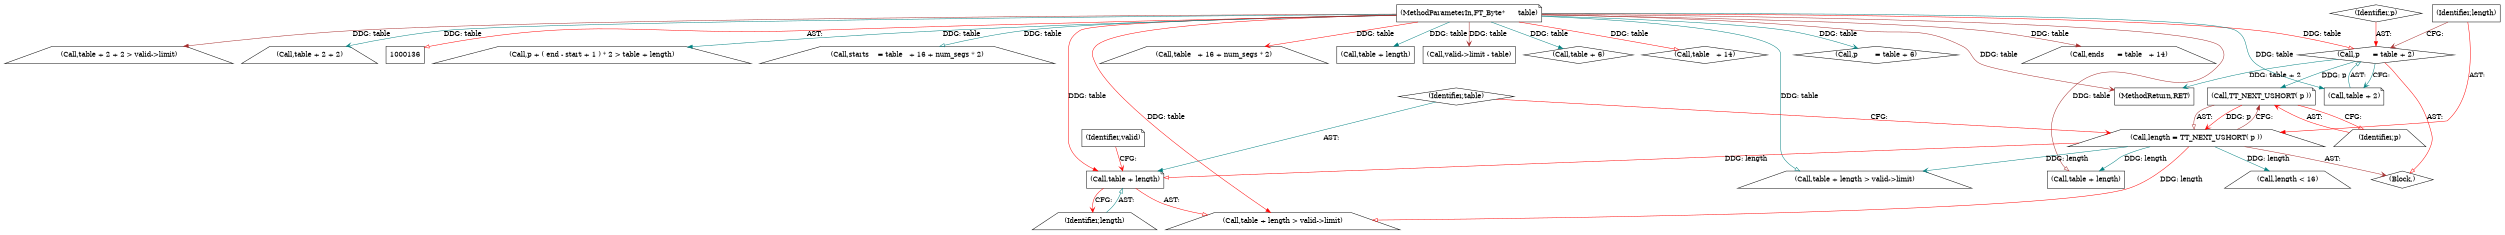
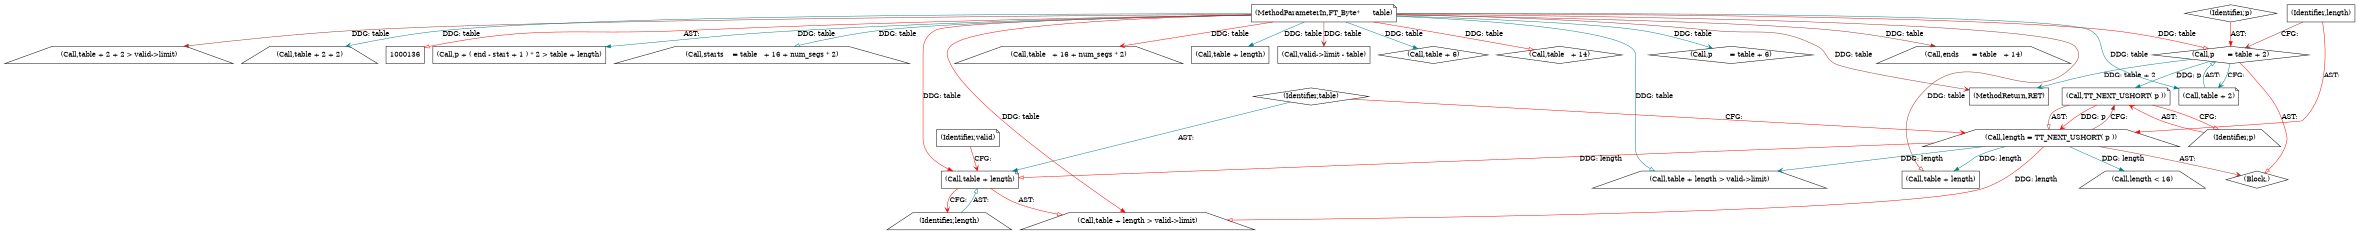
(592, 55) -> (519, 55)
